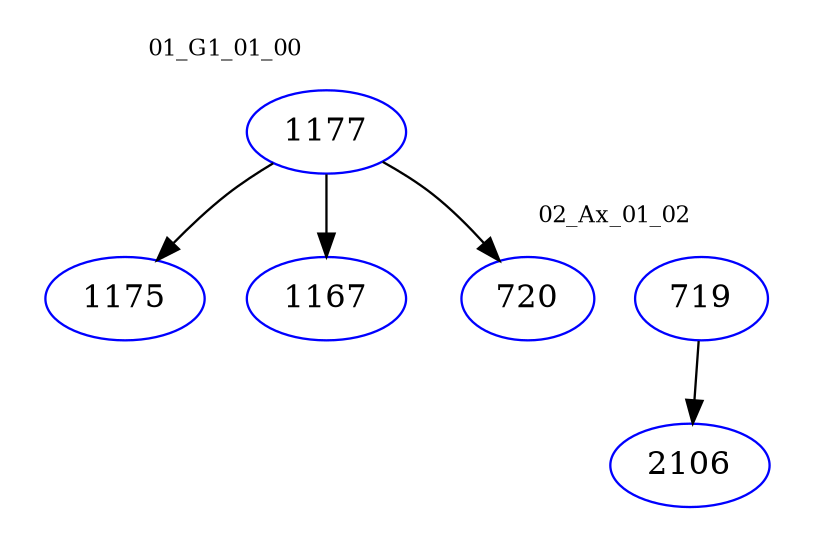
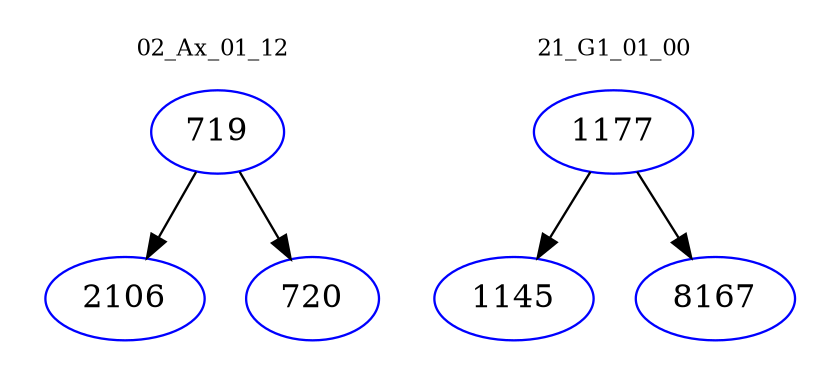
(226, 50) -> (615, 50)
(457, 215) -> (259, 205)
(615, 216) -> (213, 50)
(125, 299) -> (514, 299)
(326, 299) -> (715, 299)
